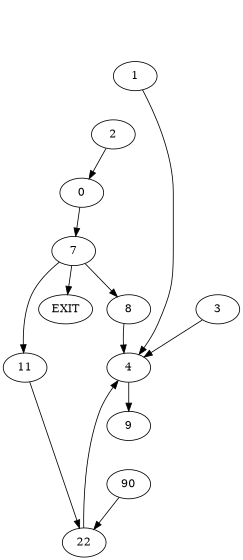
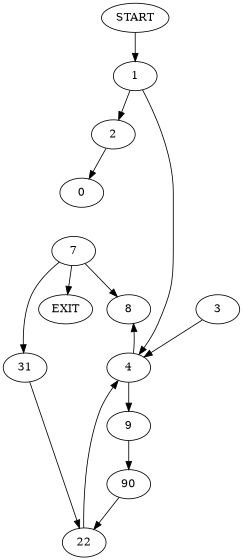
none -> (135, 18)
none -> (126, 101)
(78, 218) -> none
(123, 334) -> (134, 342)
(25, 368) -> (25, 368)
none -> (129, 451)
